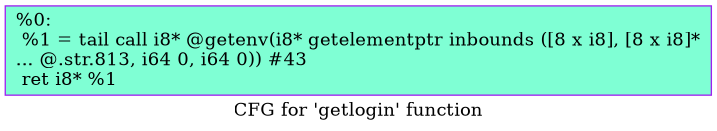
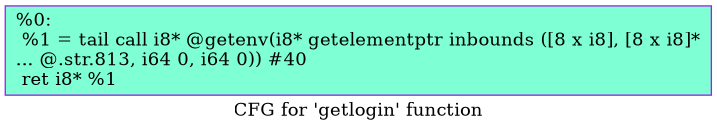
(162, 60) -> (162, 60)
